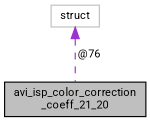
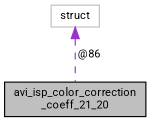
(88, 55) -> (88, 55)
